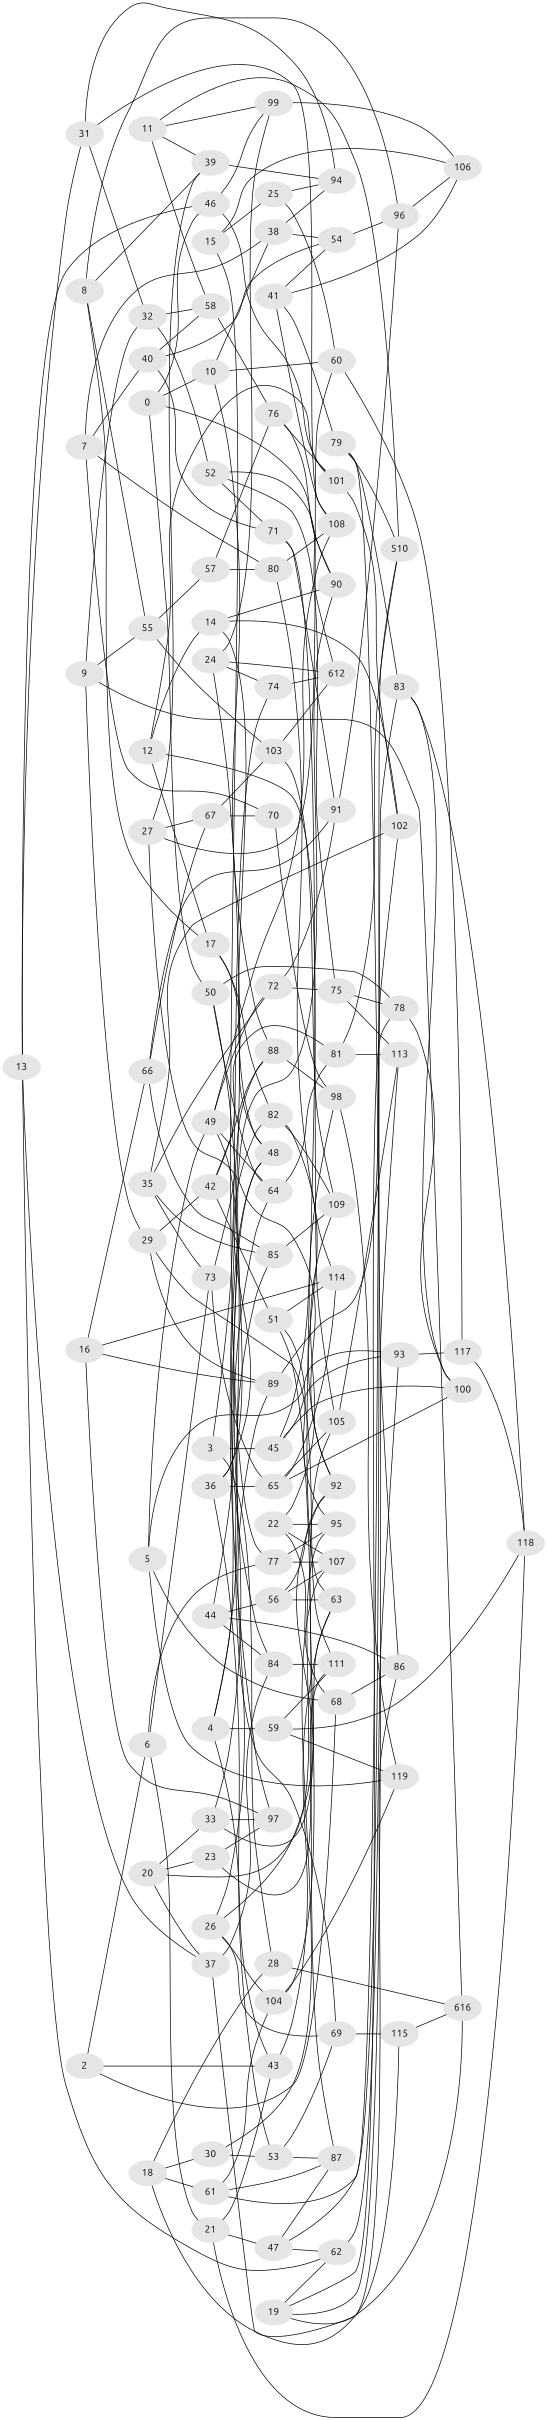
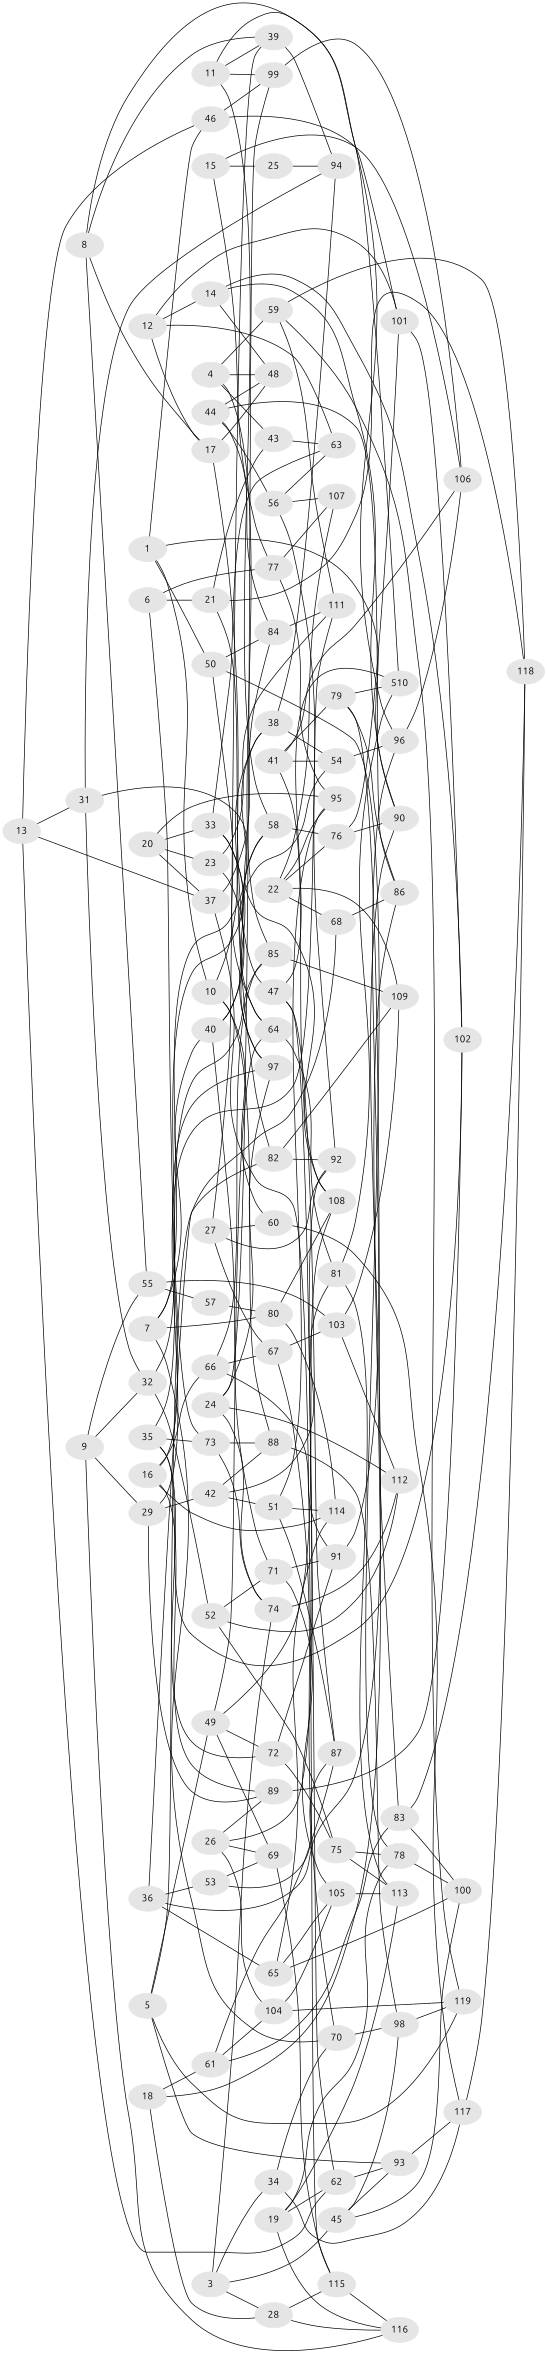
(318, 273) -> none
(148, 403) -> (148, 549)
(242, 492) -> (305, 863)
(337, 674) -> (400, 1481)
(226, 1387) -> (240, 1528)
(463, 2008) -> (400, 2330)
(85, 2066) -> none
(211, 2154) -> none
none -> (274, 2182)
none -> (305, 2300)
